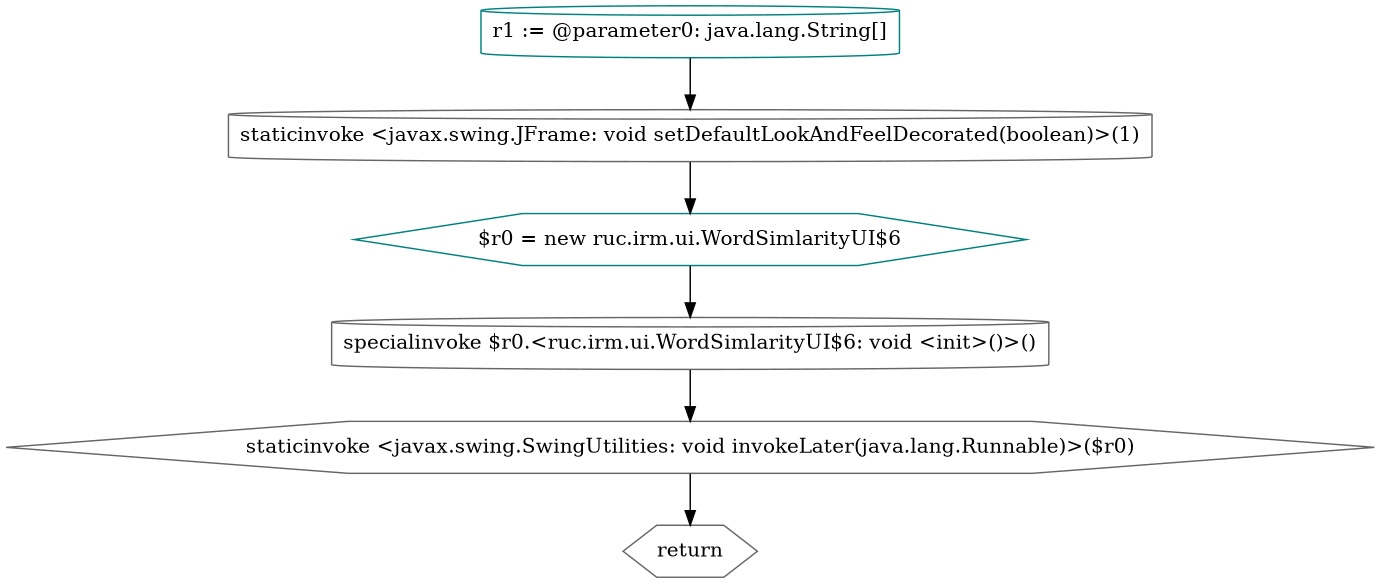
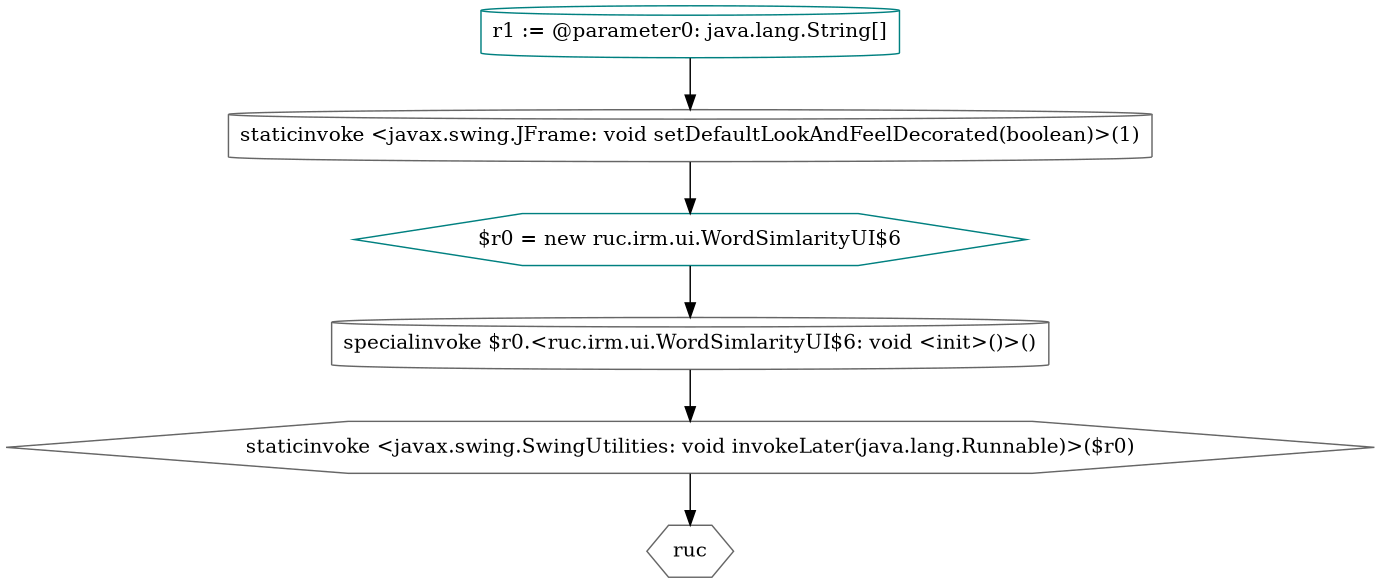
(690, 551) -> (690, 551)
